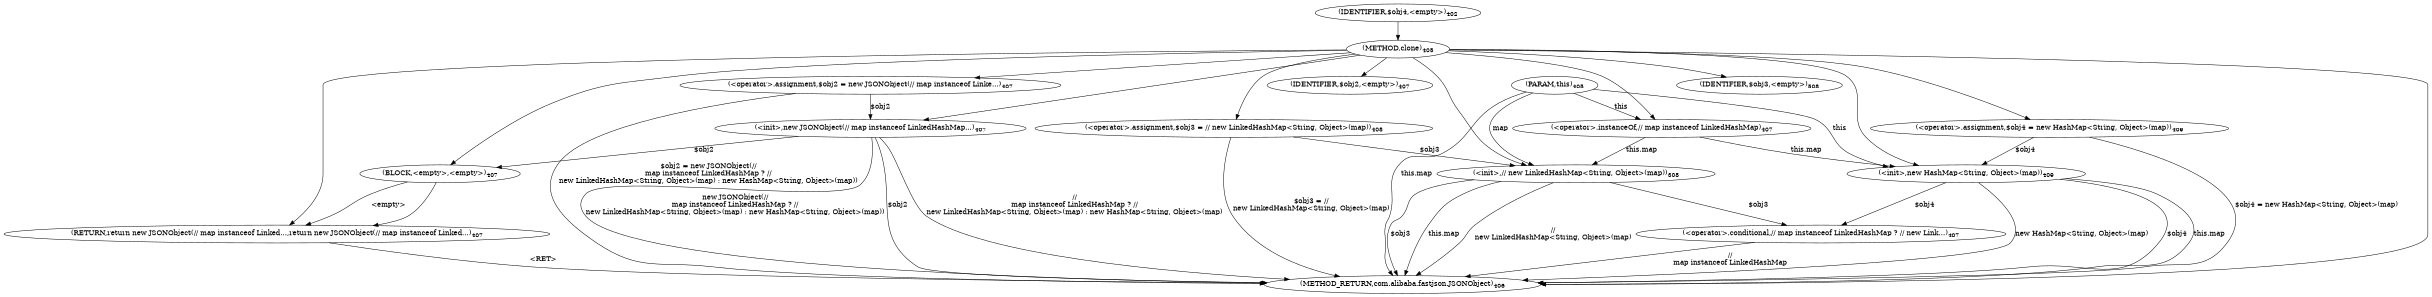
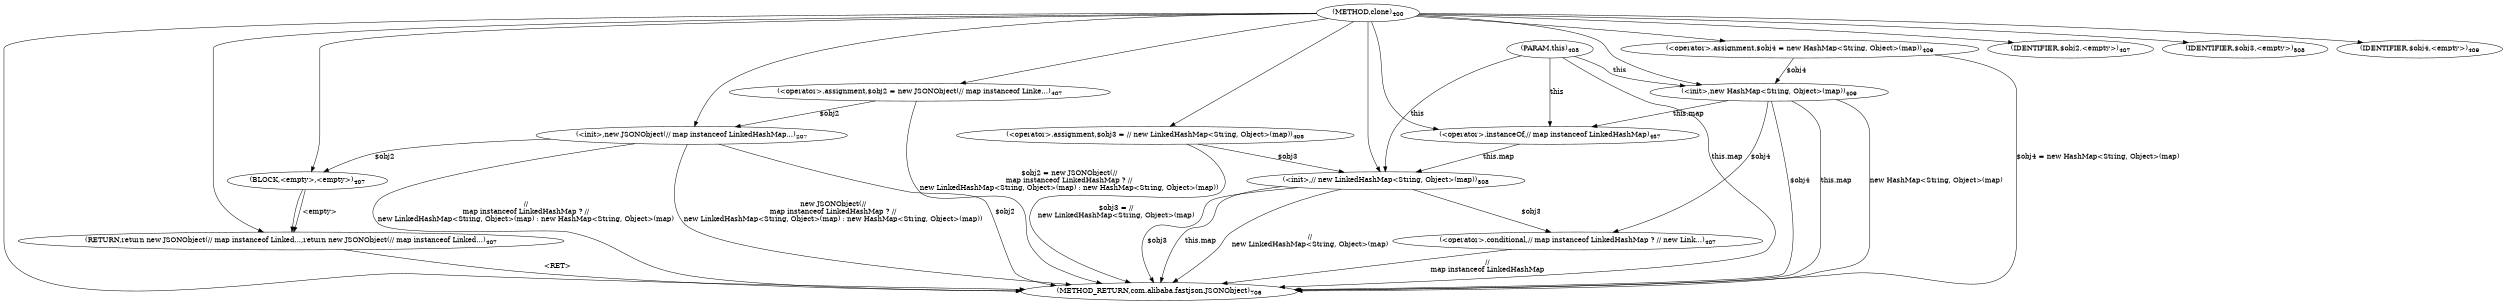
(1452, 12) -> (2474, 48)
(1398, 29) -> (1889, 21)
(1428, 48) -> (1398, 12)
(981, 128) -> (802, 135)
(1500, 128) -> (1418, 114)
(1767, 128) -> (1655, 135)
(1794, 154) -> (1662, 113)
(1499, 284) -> (1256, 291)
